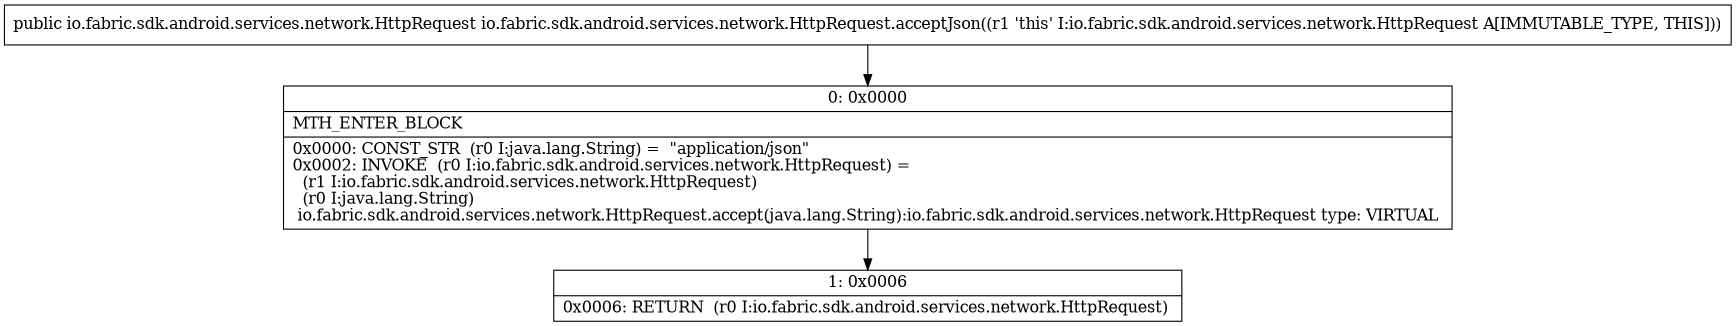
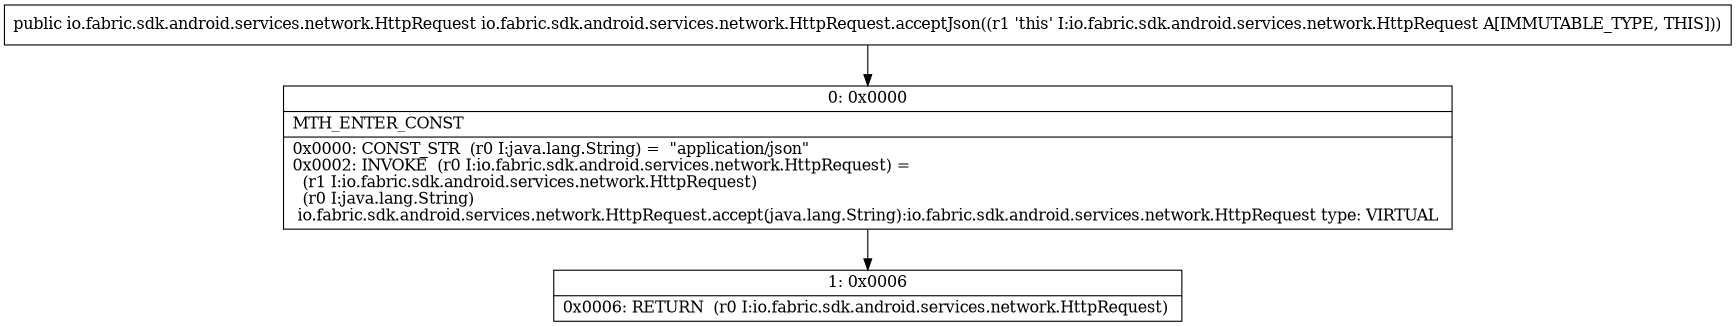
(378, 124) -> (378, 124)
